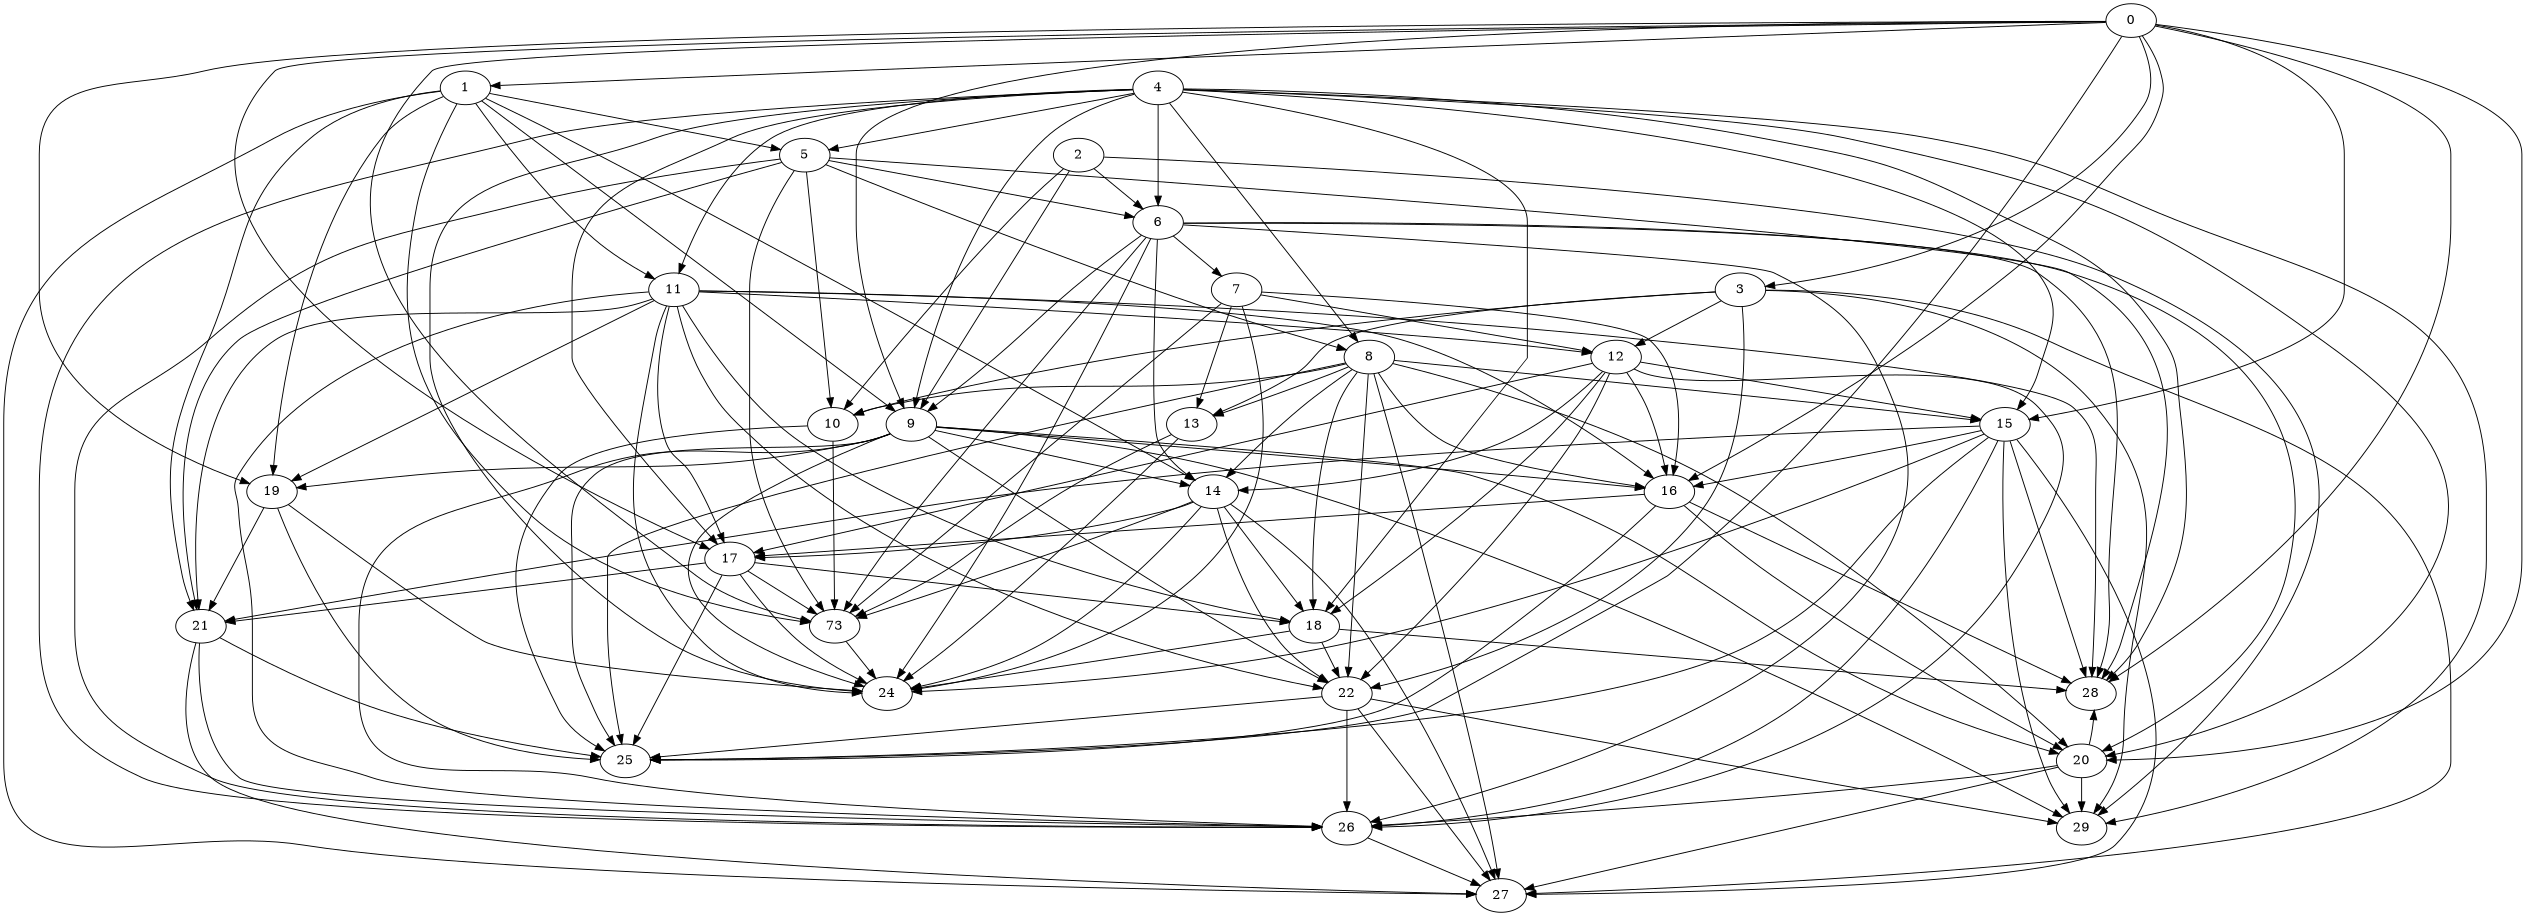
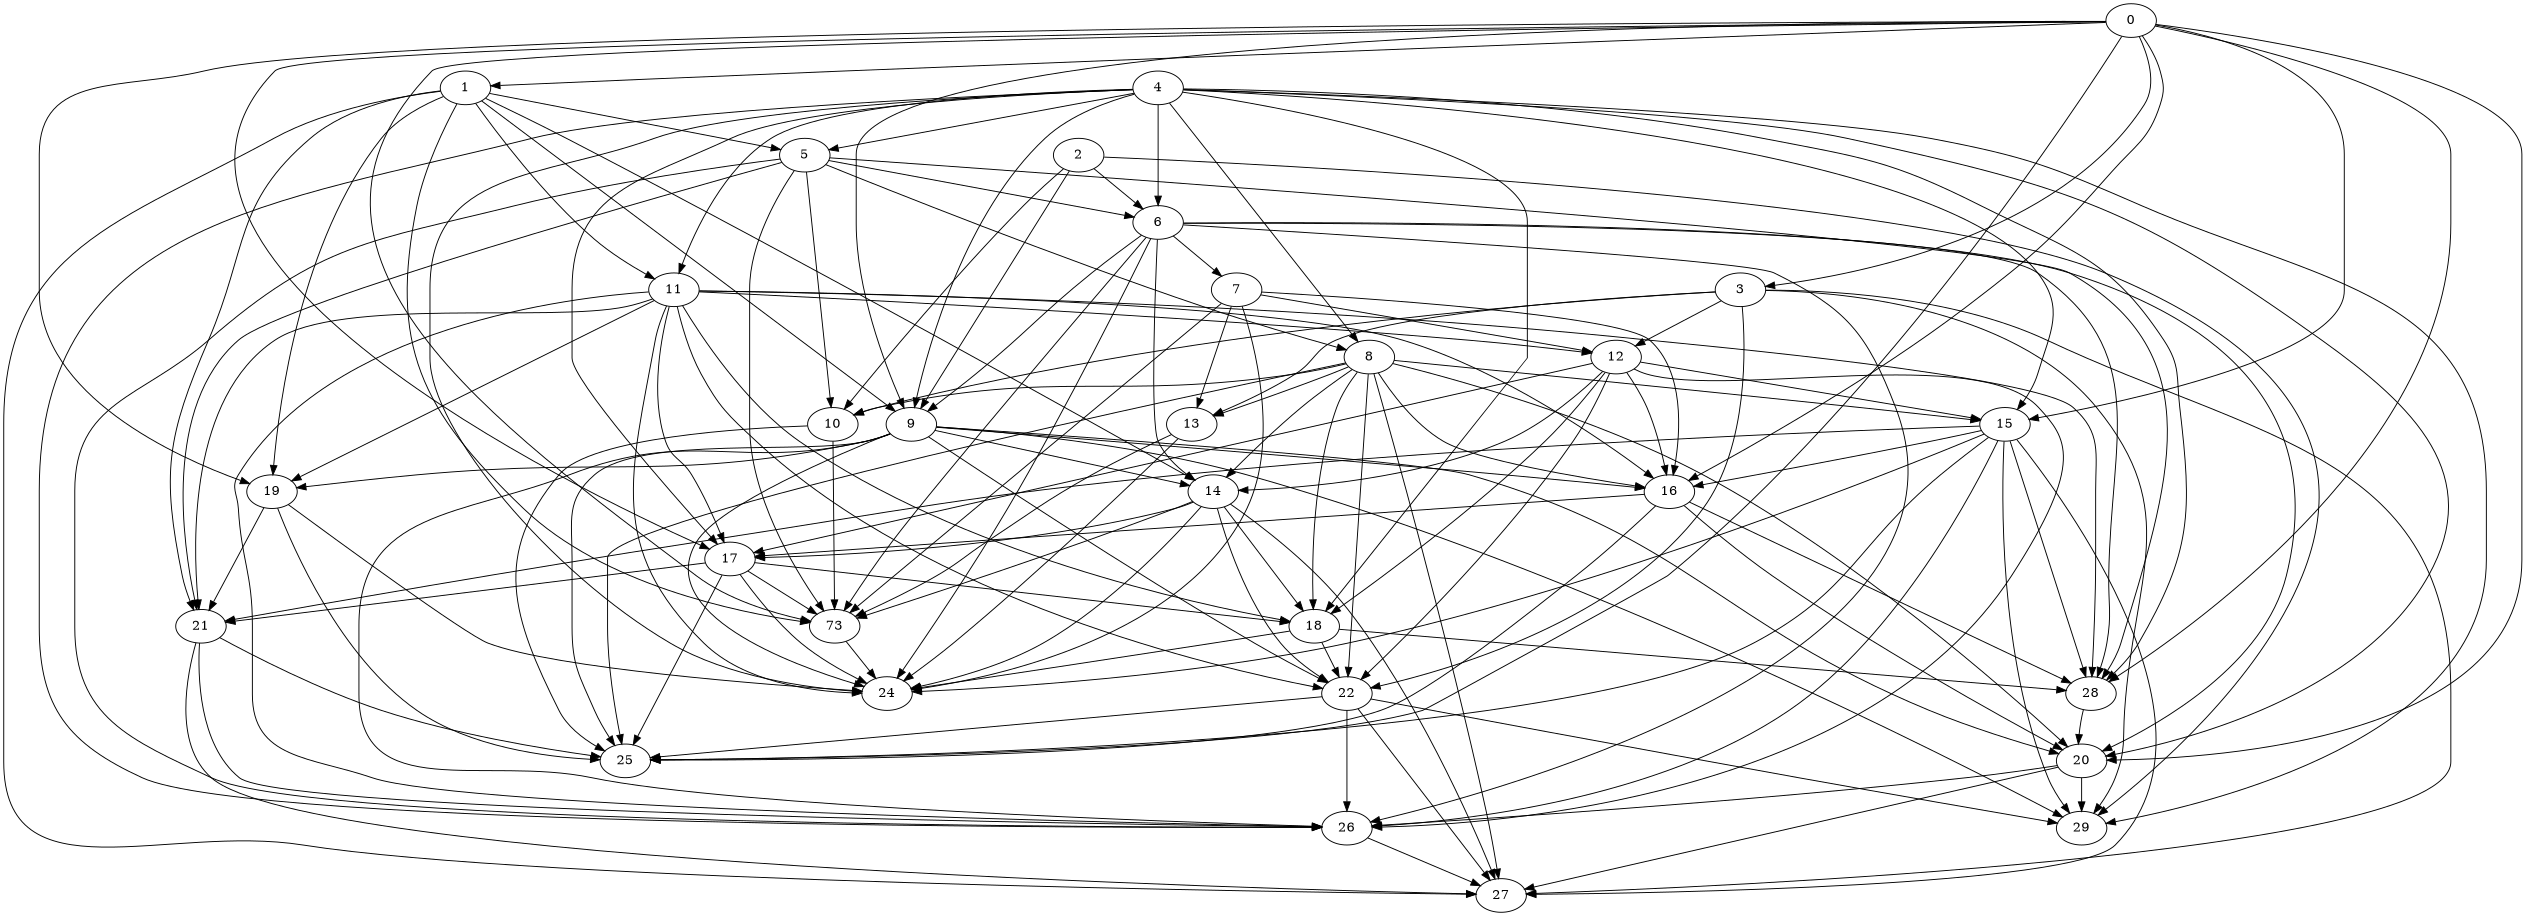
(2092, 732) -> (2081, 722)
